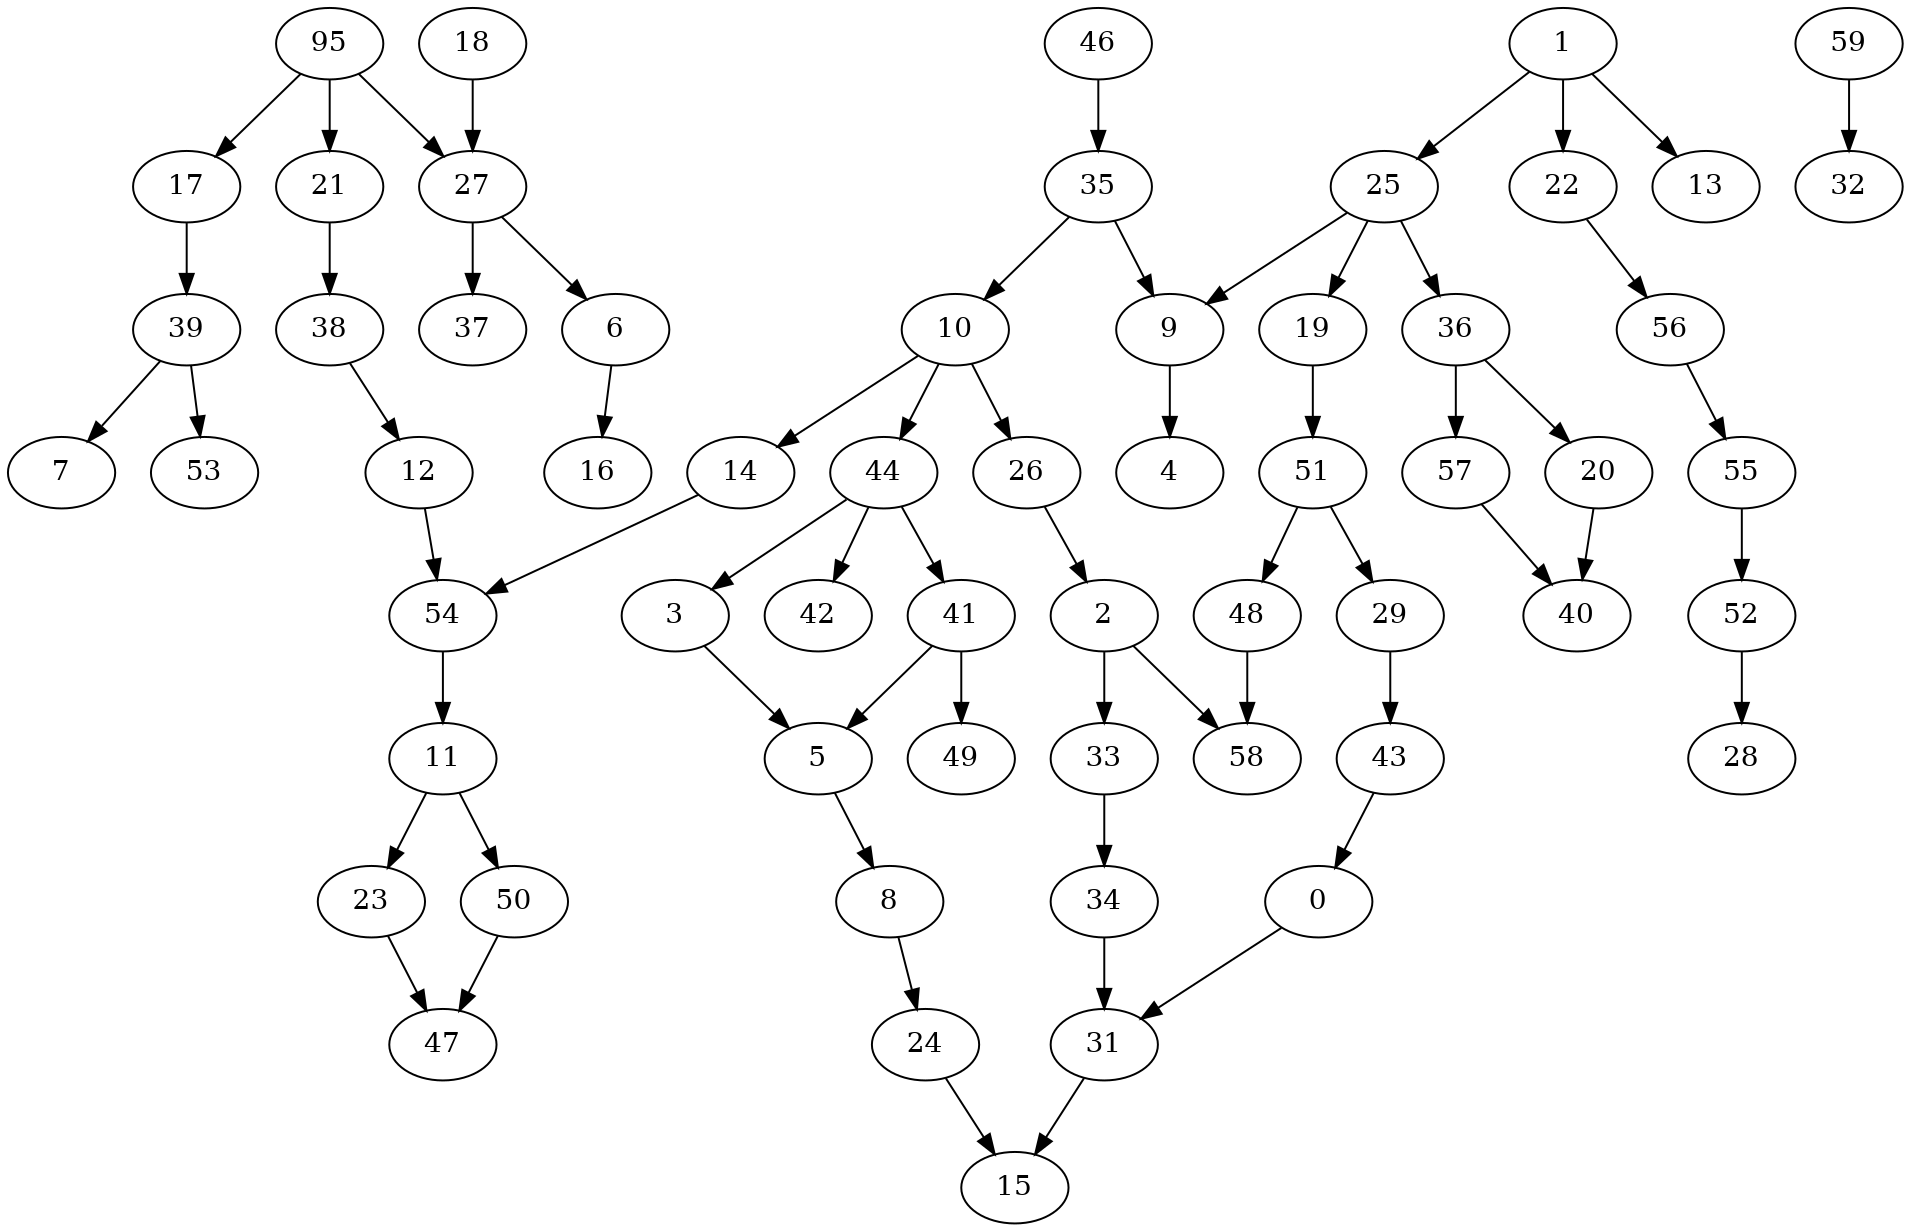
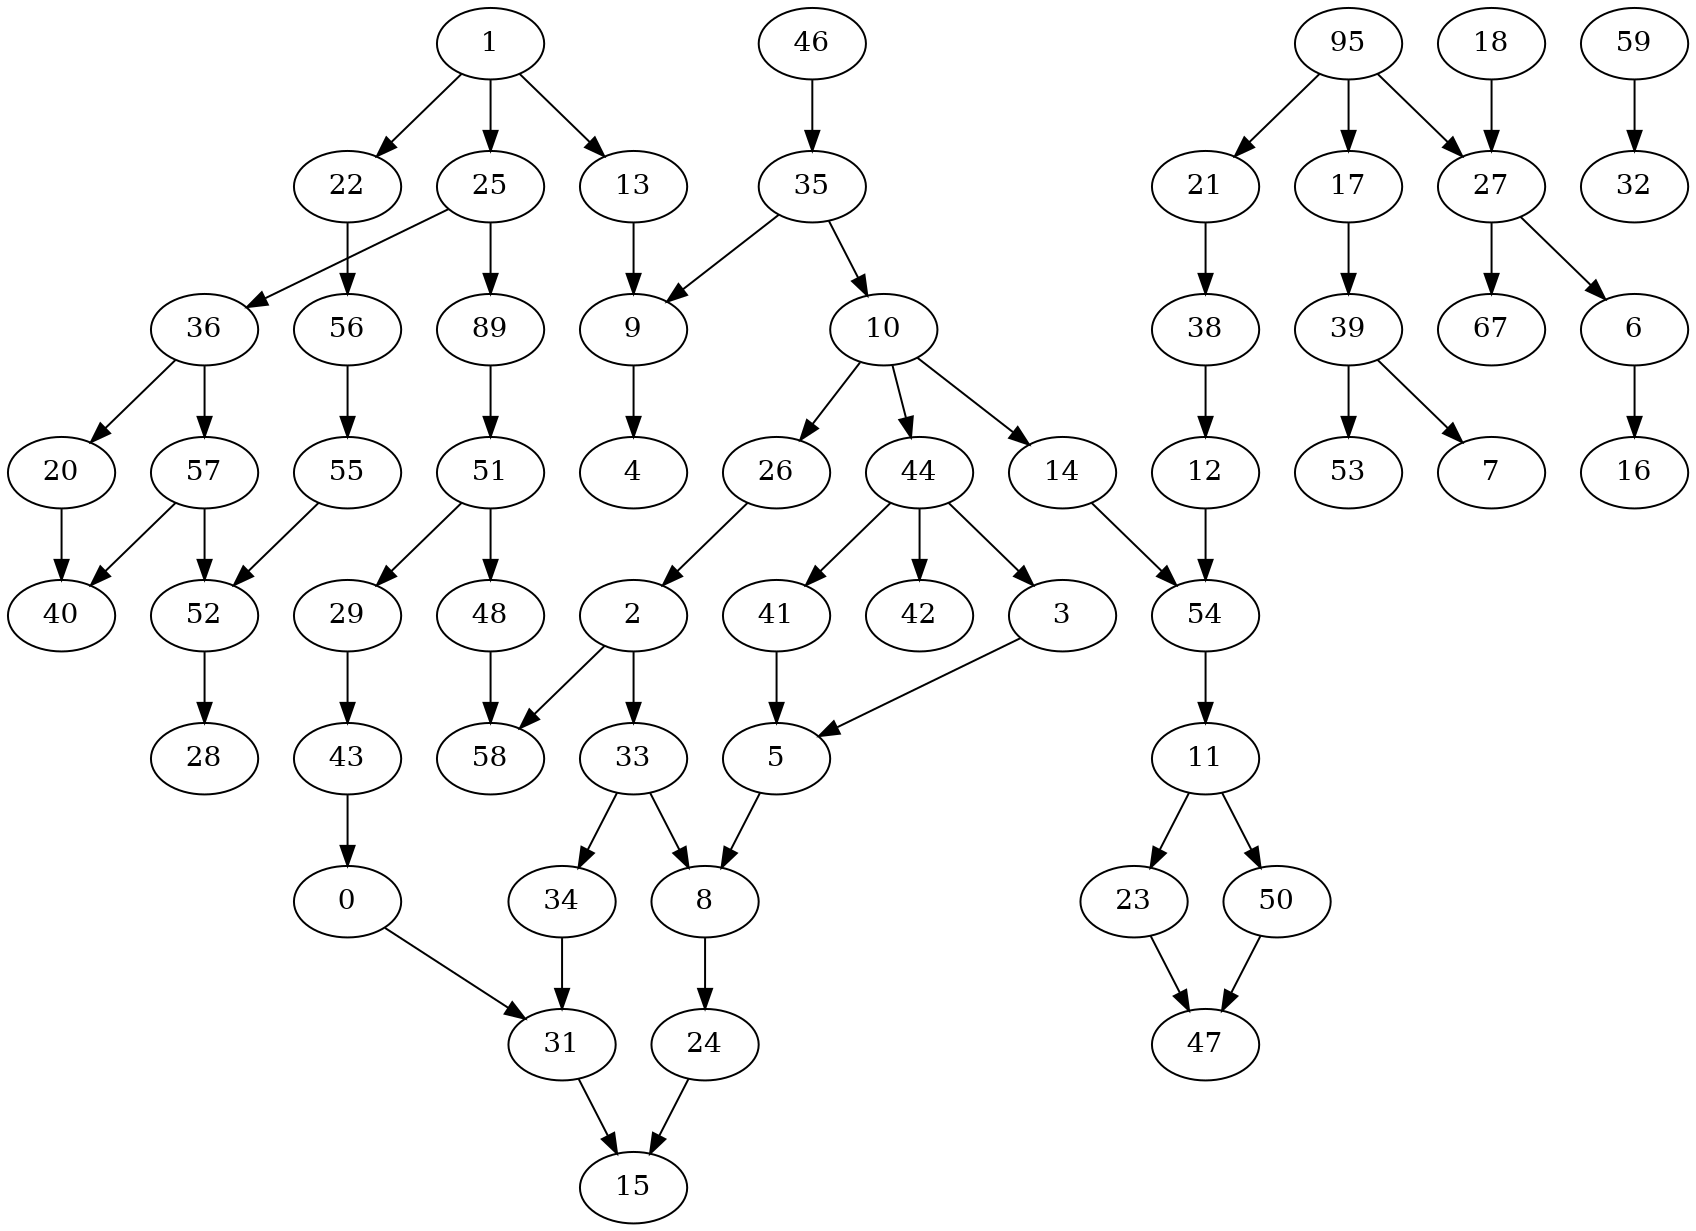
(1285, 253) -> (634, 248)
(473, 330) -> (1492, 330)
(1313, 330) -> (491, 330)
none -> (205, 534)
(961, 759) -> none
none -> (665, 821)
